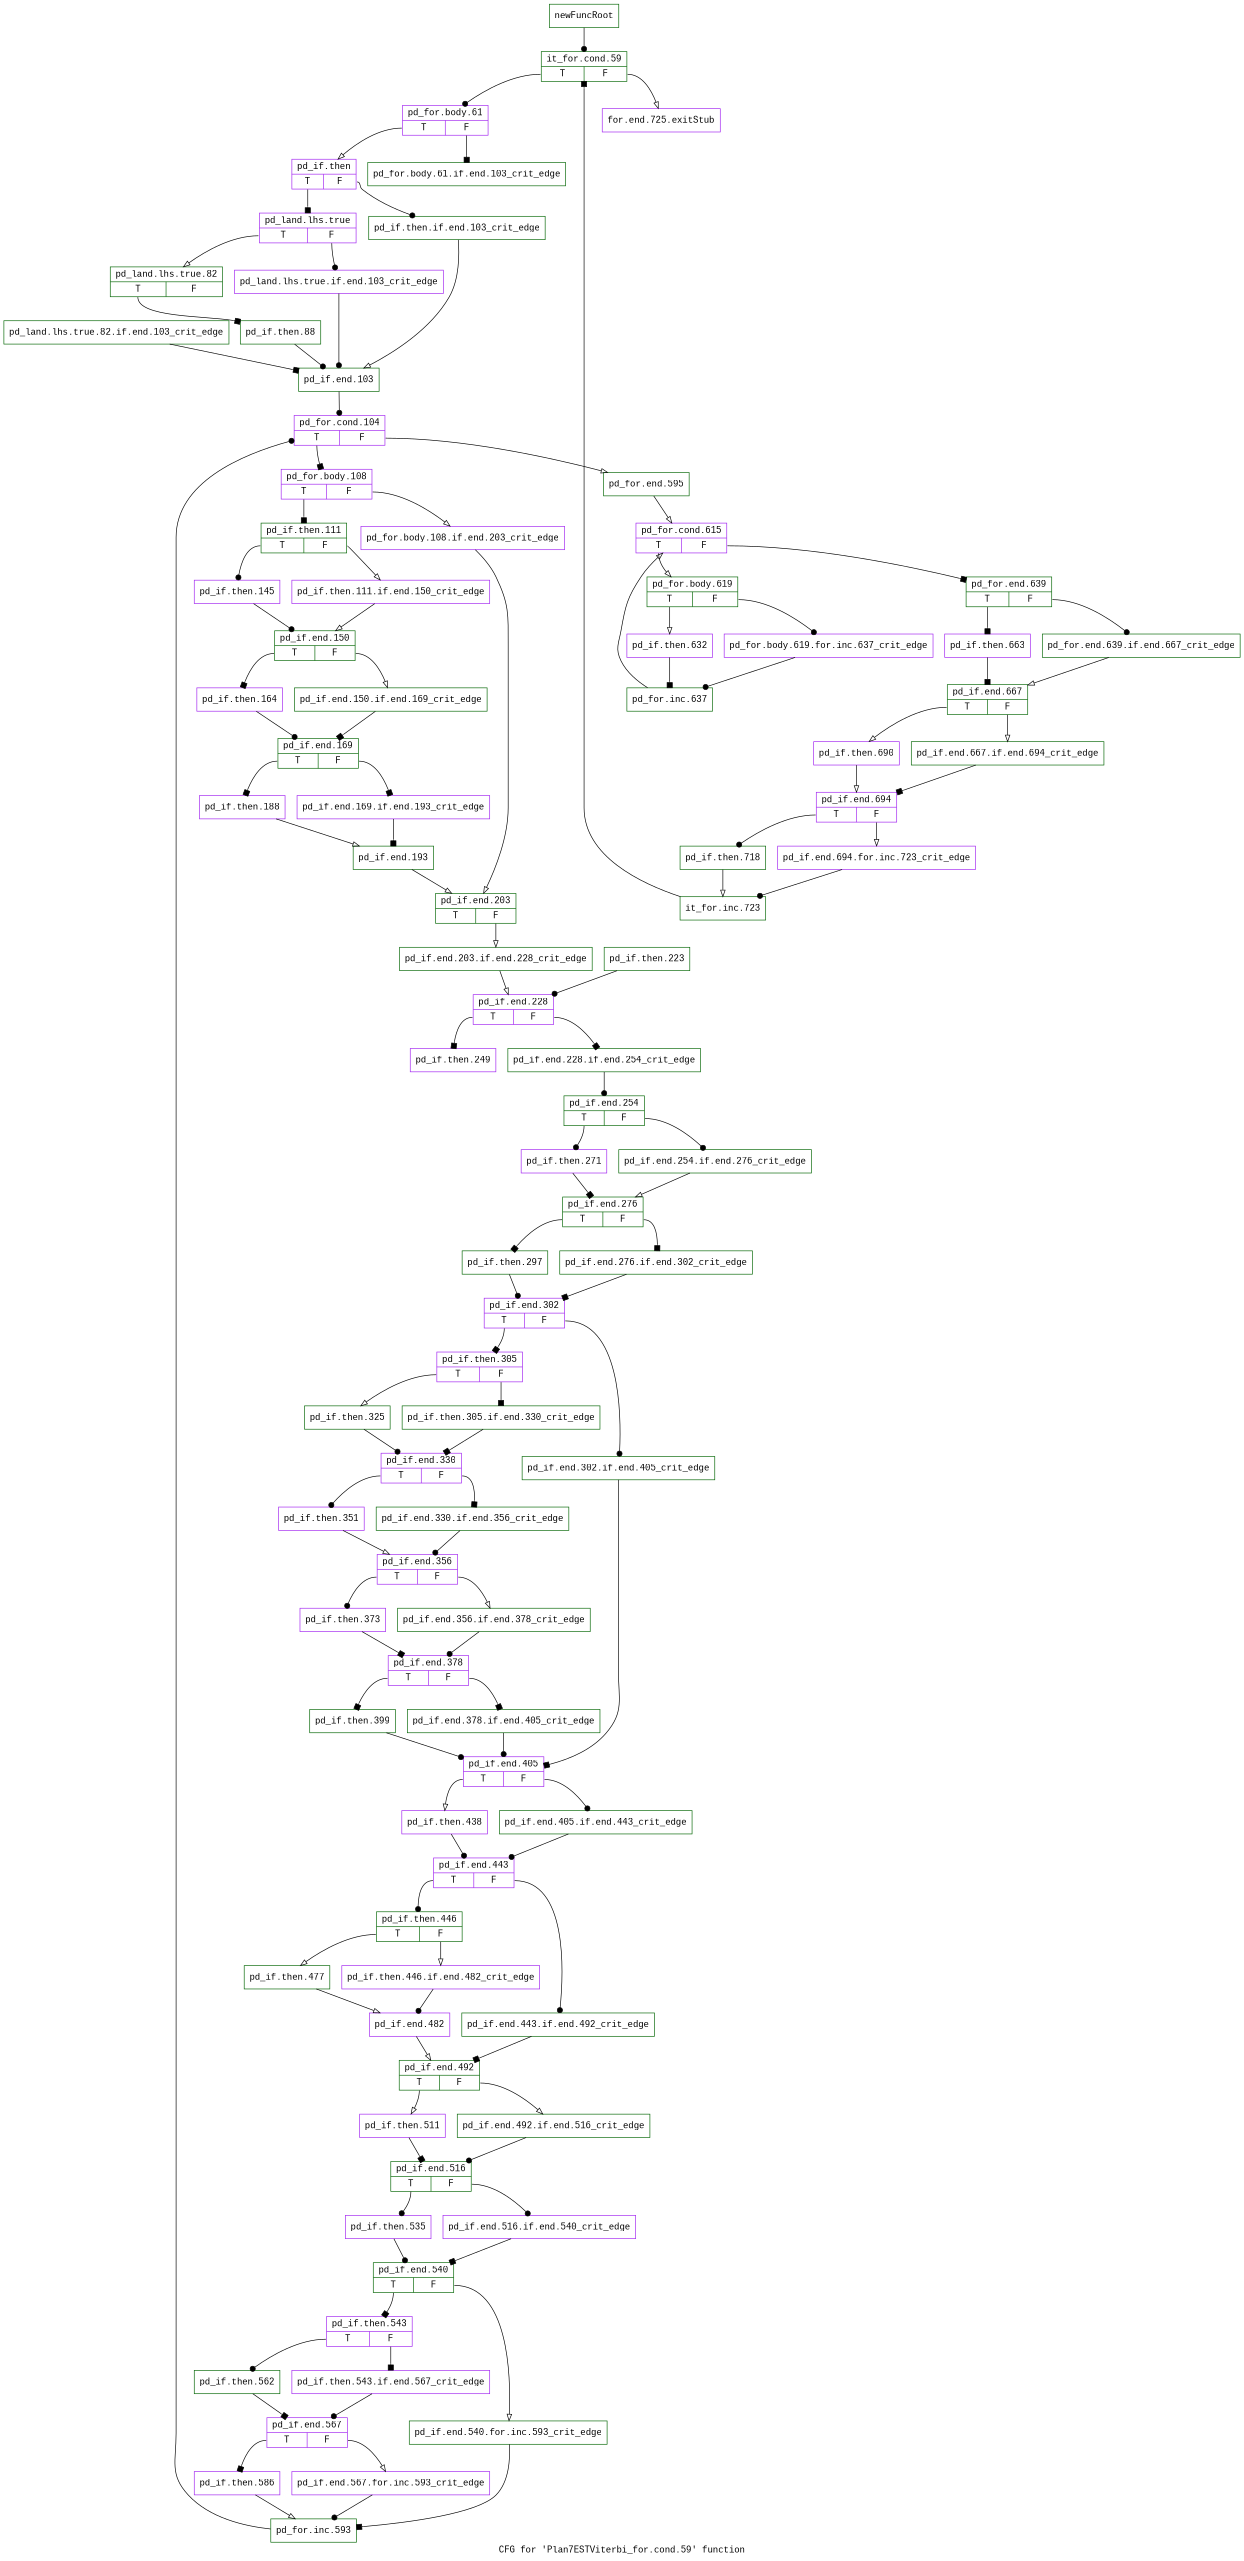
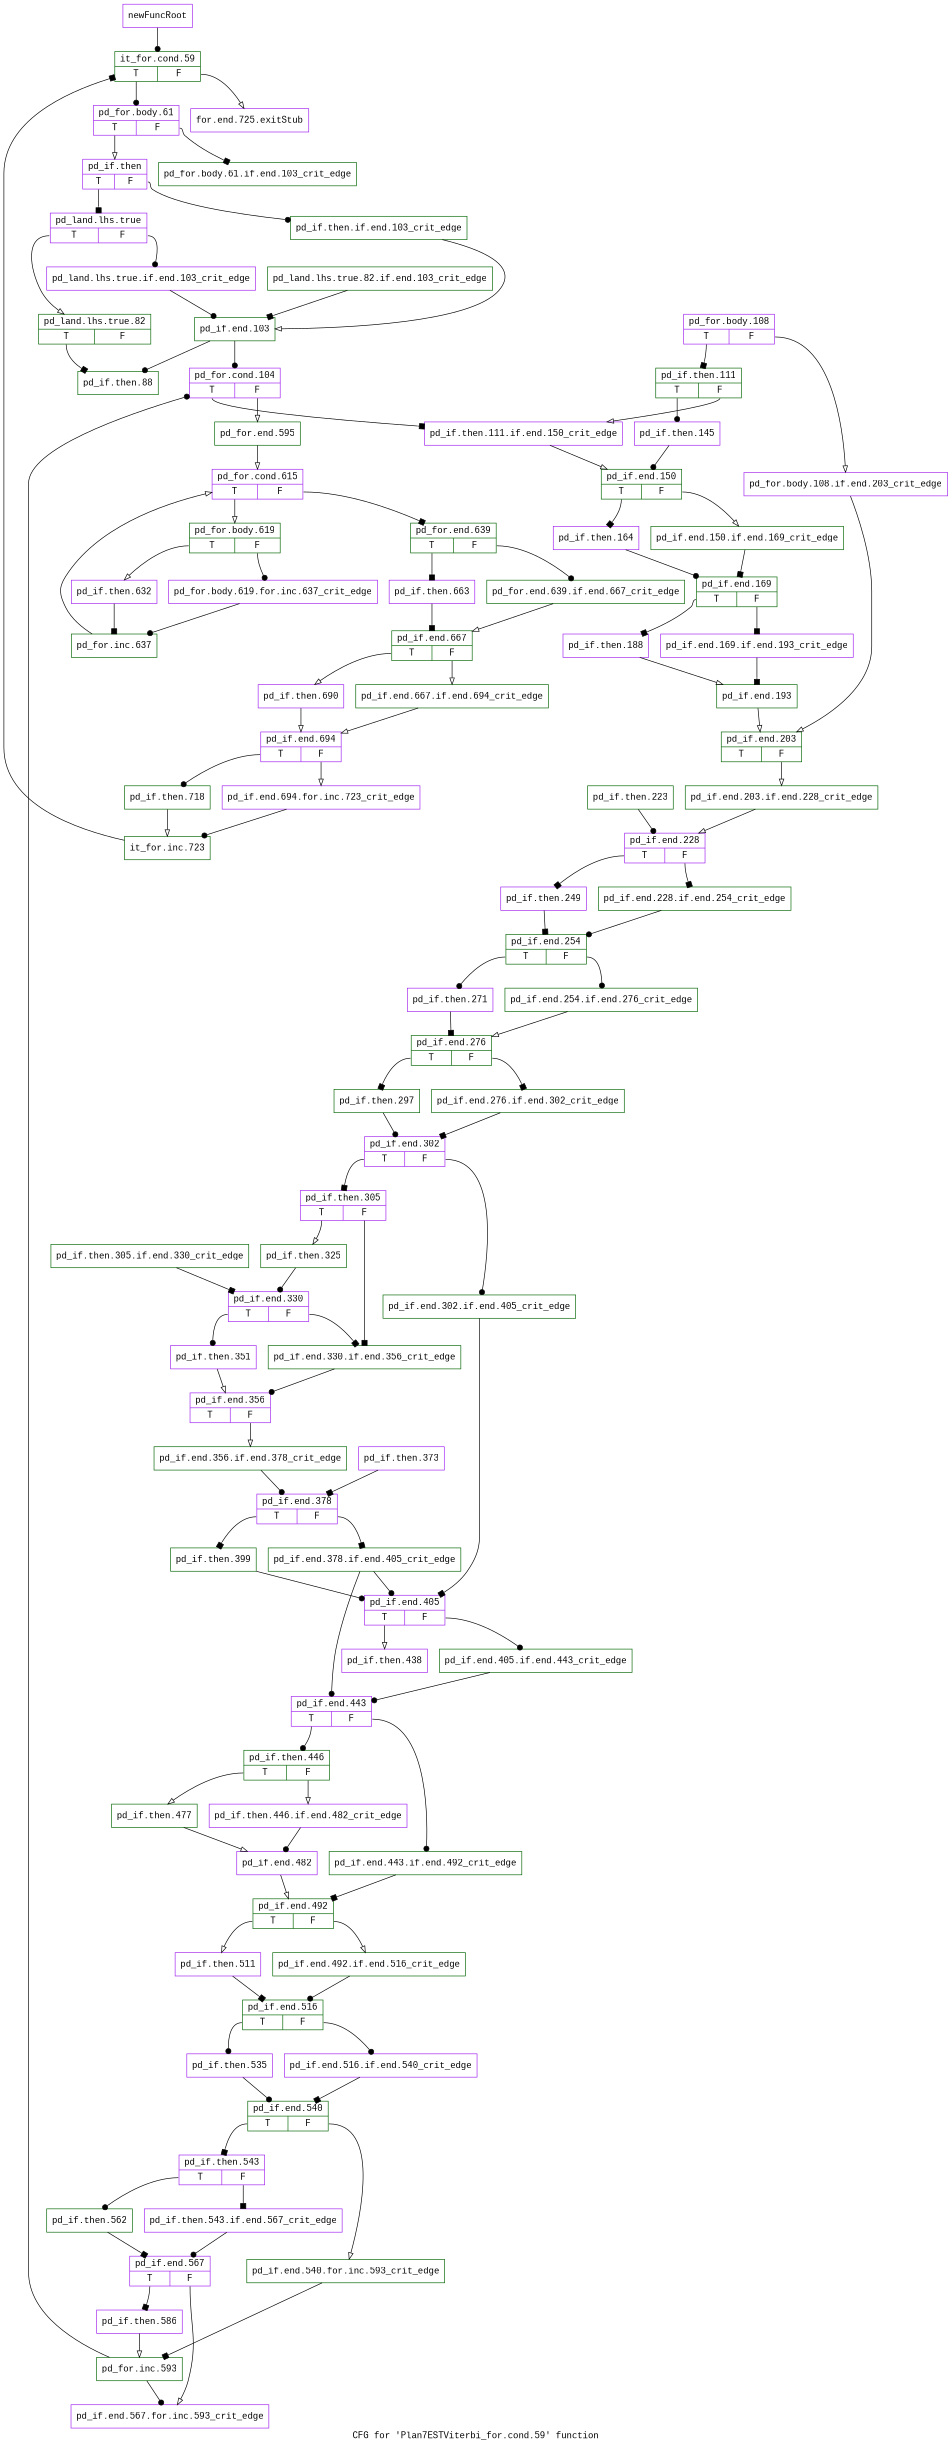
(584, 16) -> (158, 16)
(308, 354) -> (179, 355)
(318, 454) -> (314, 417)
(939, 778) -> (383, 720)
none -> (545, 919)
(501, 1391) -> (365, 1280)
(359, 1586) -> none
(457, 1844) -> (340, 1630)
(355, 2505) -> (153, 2391)
